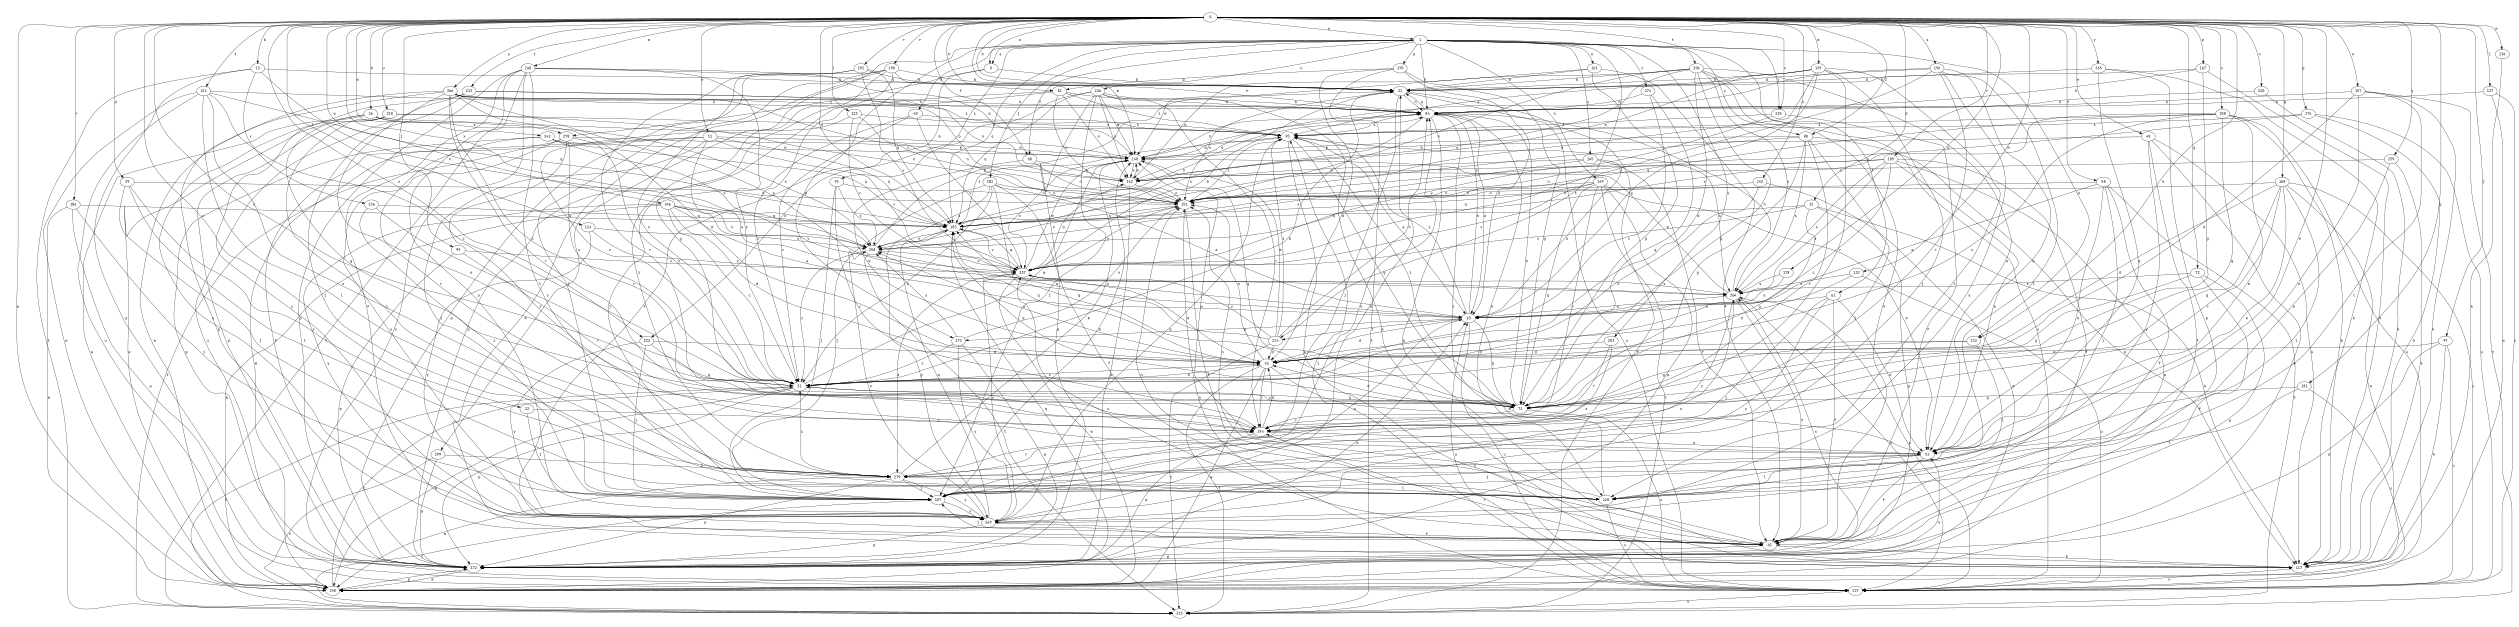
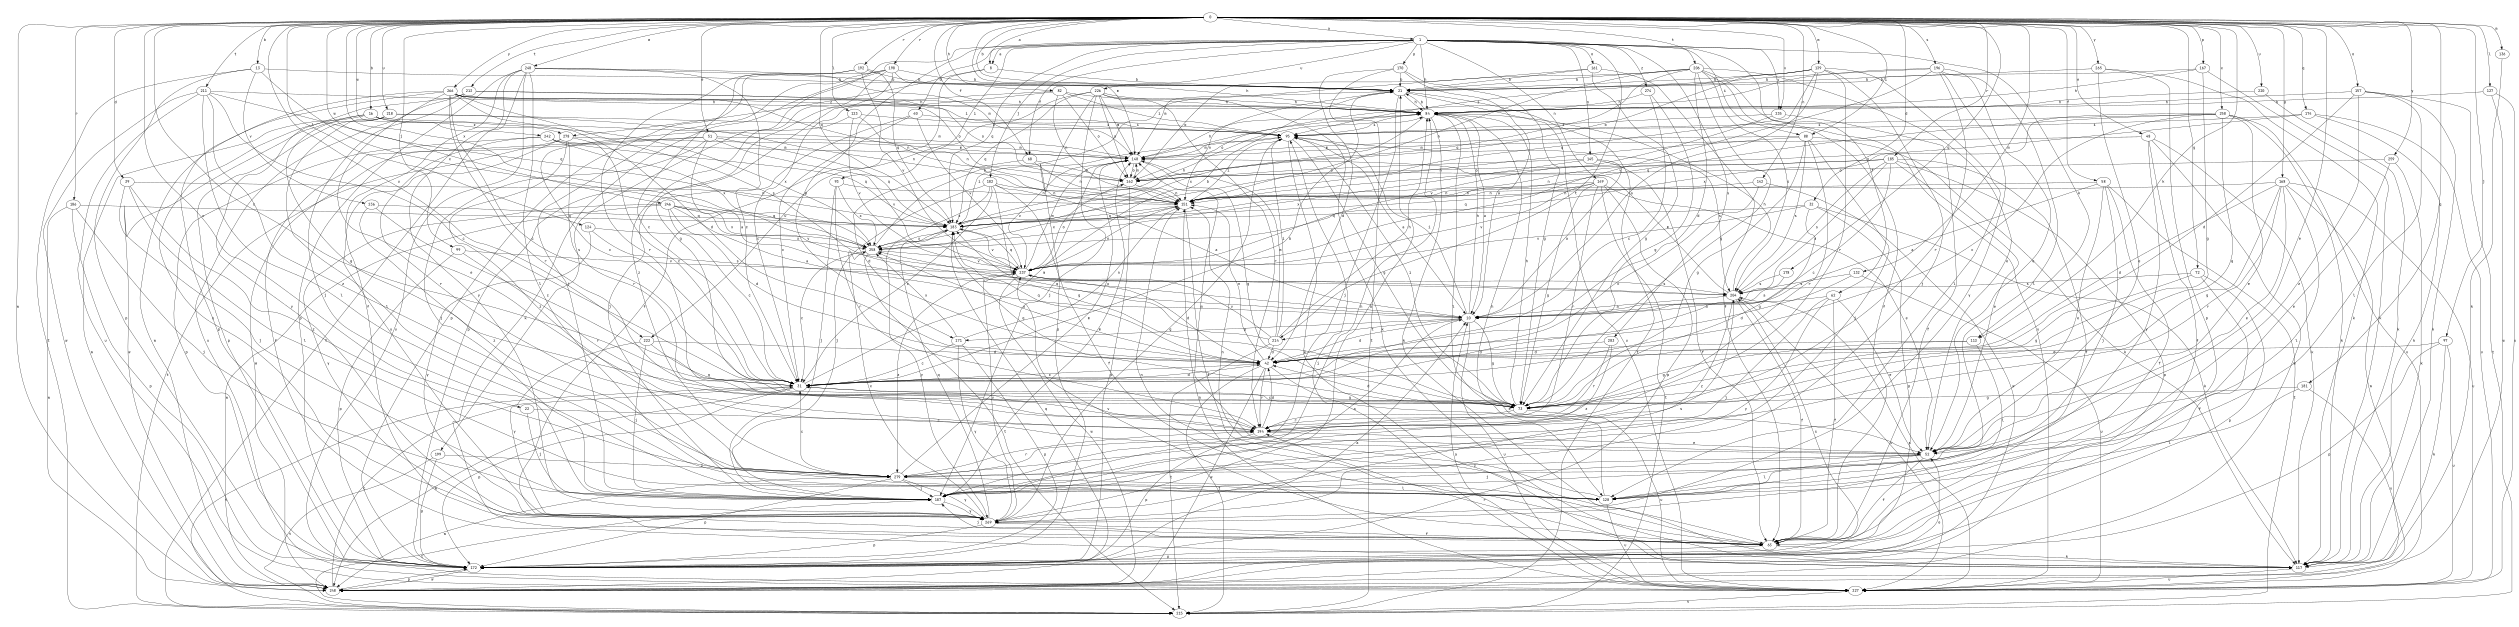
(1255, 74) -> (1400, 78)
